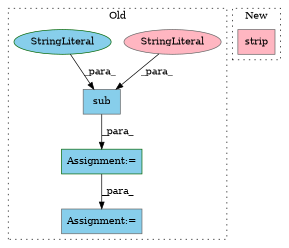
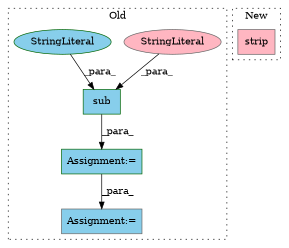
(102, 102) -> (102, 102)
